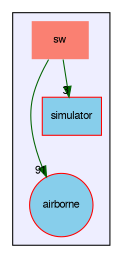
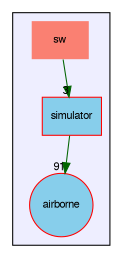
(31, 112) -> (68, 149)
